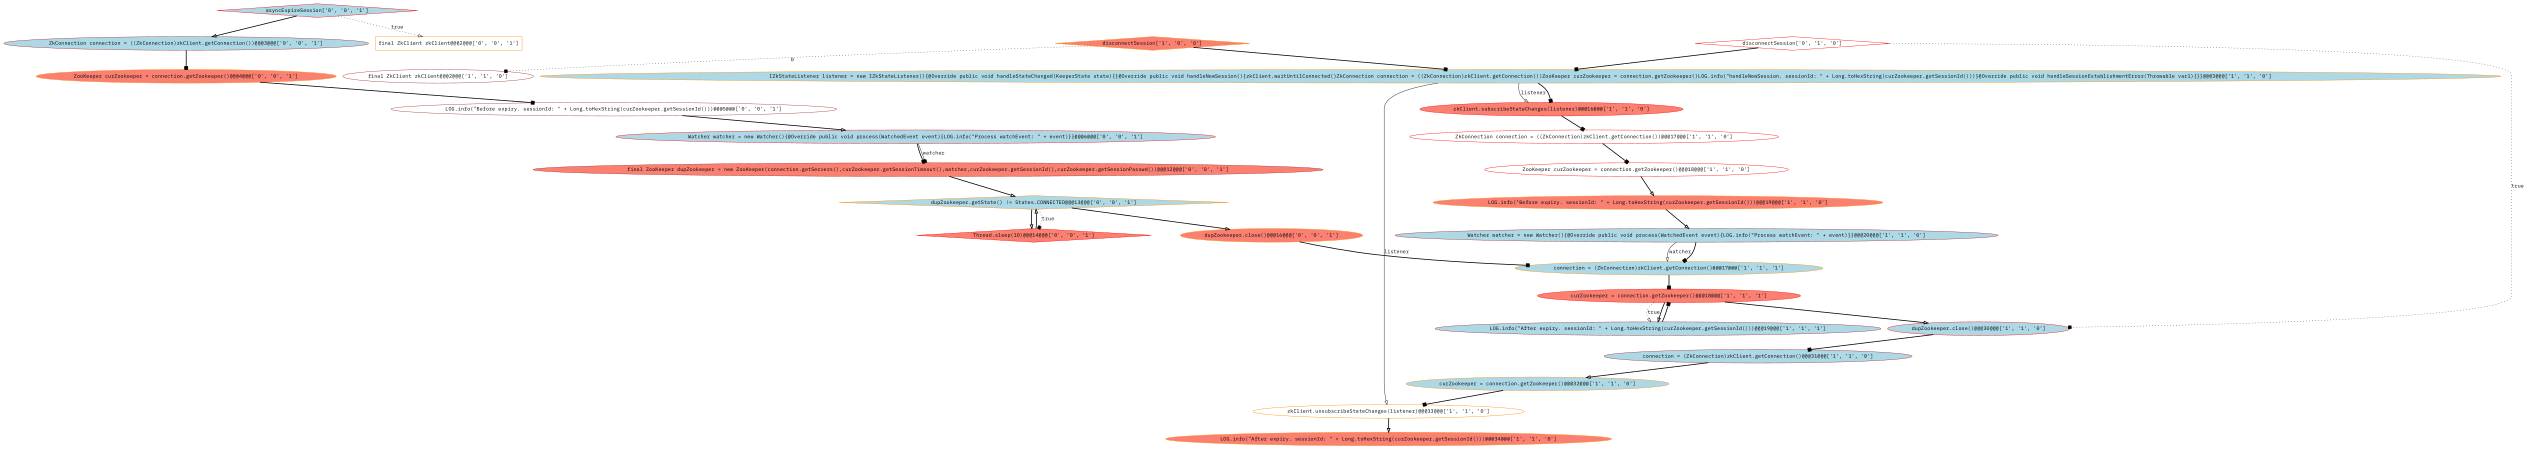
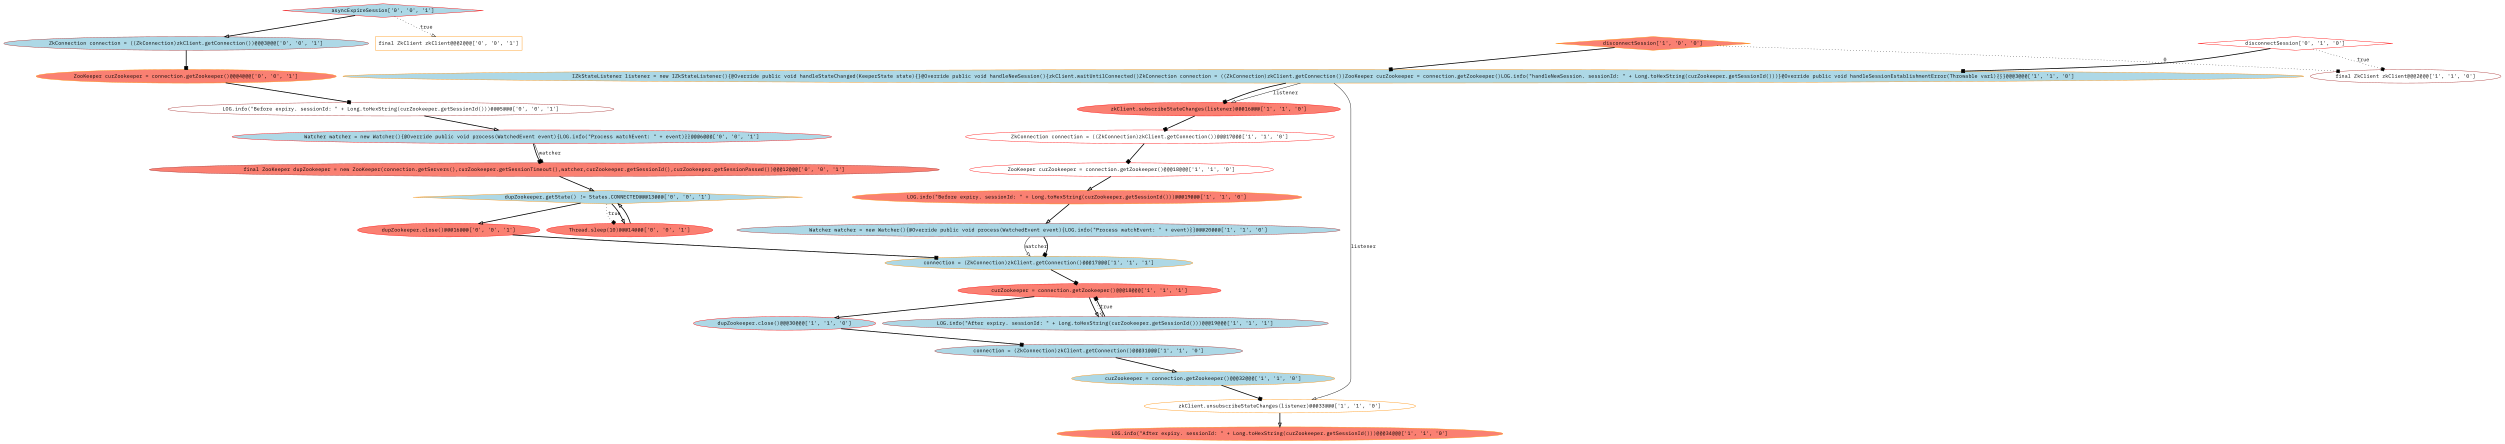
(2511, 93) -> (2347, 59)
(1034, 235) -> (630, 230)
(1272, 235) -> (449, 230)
